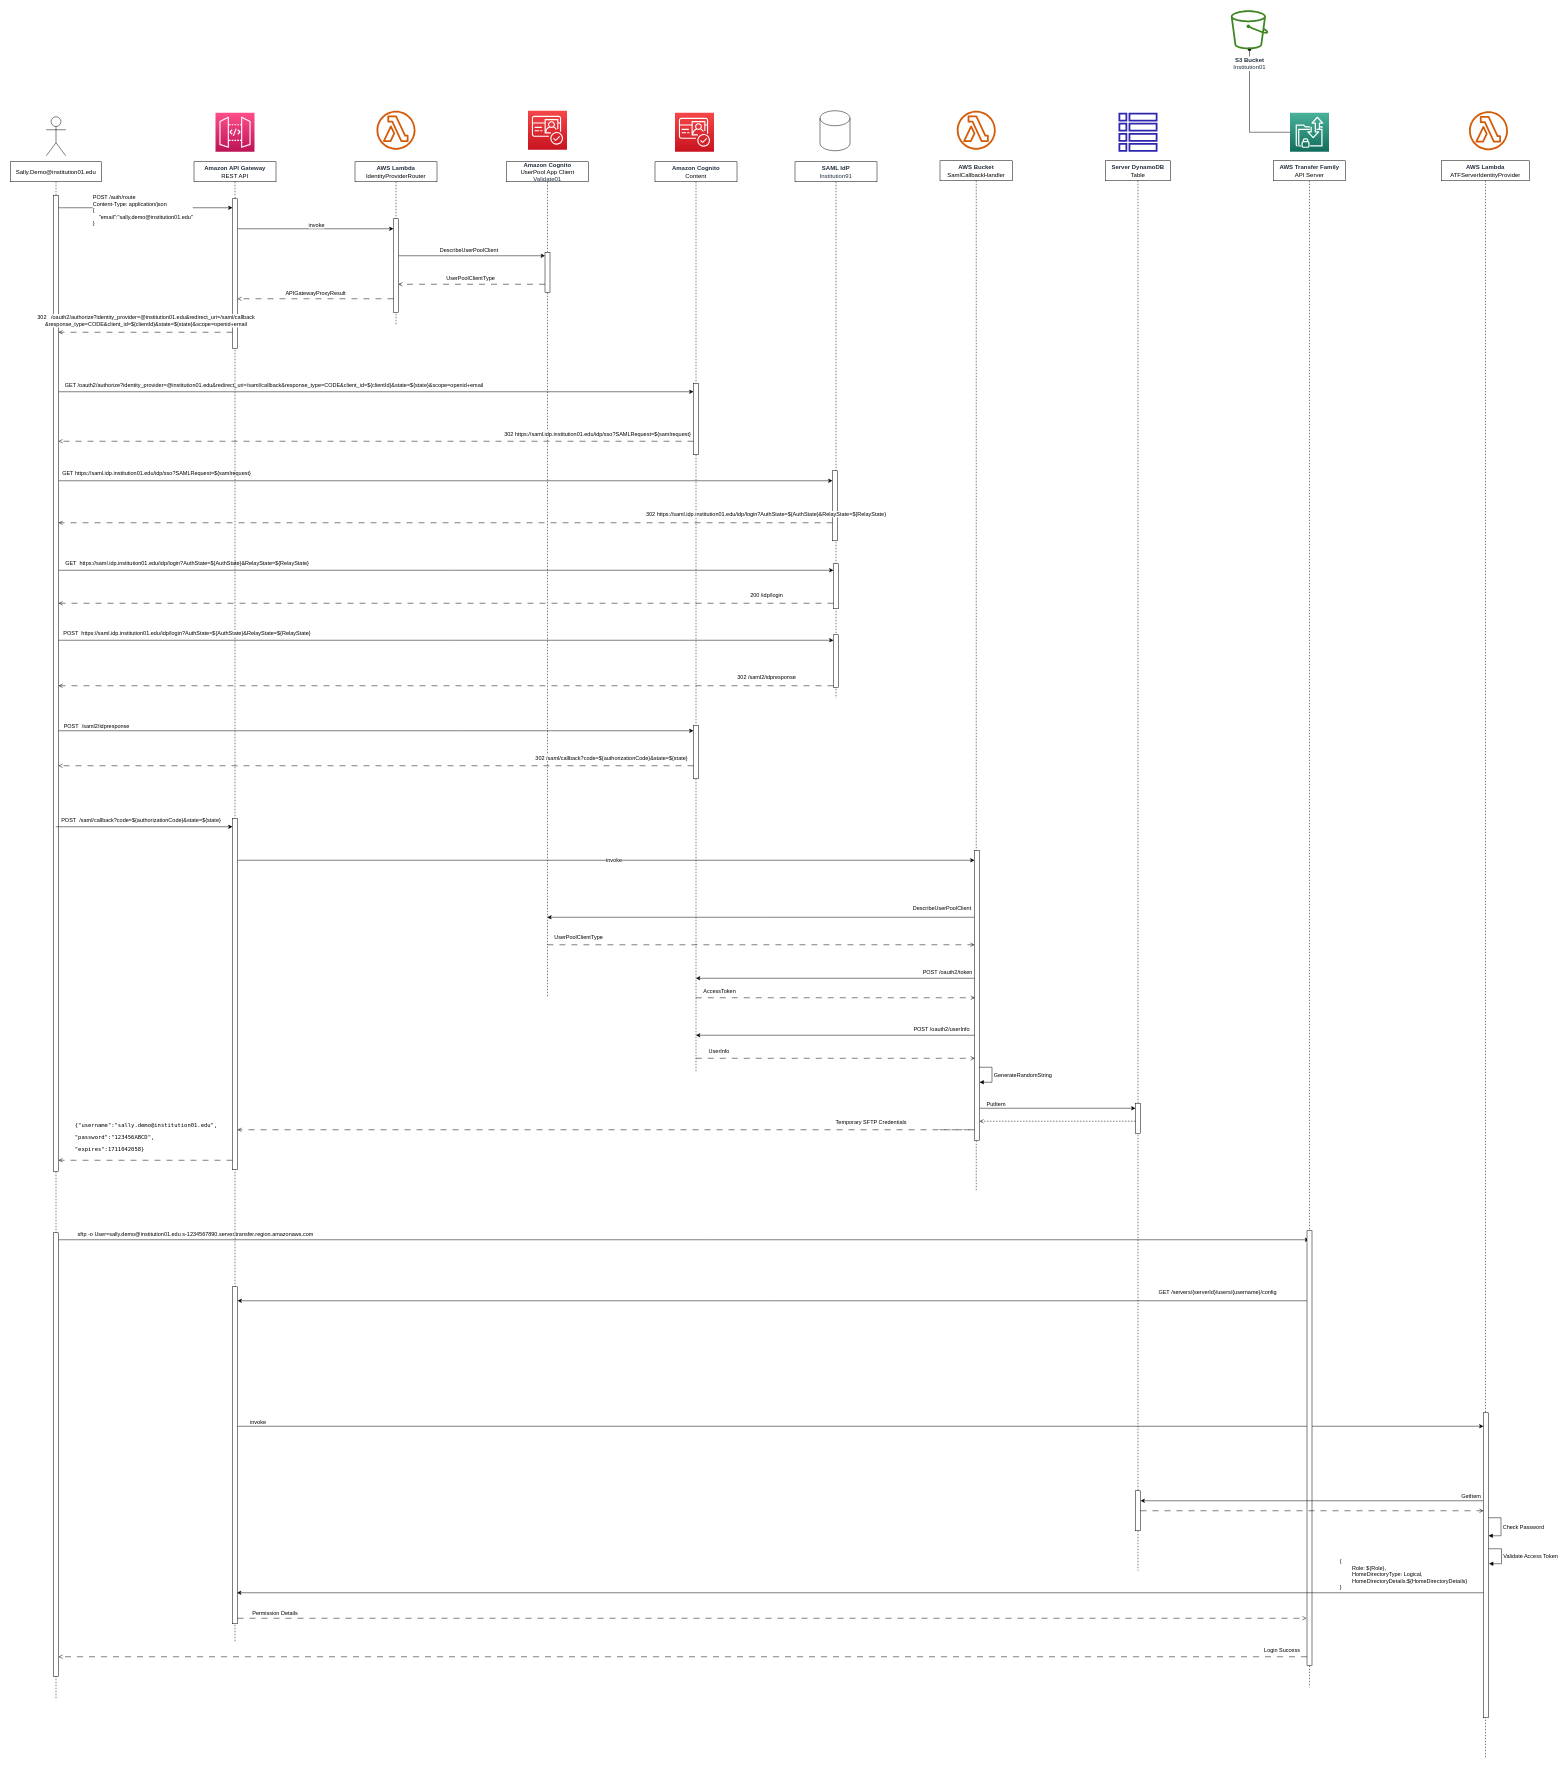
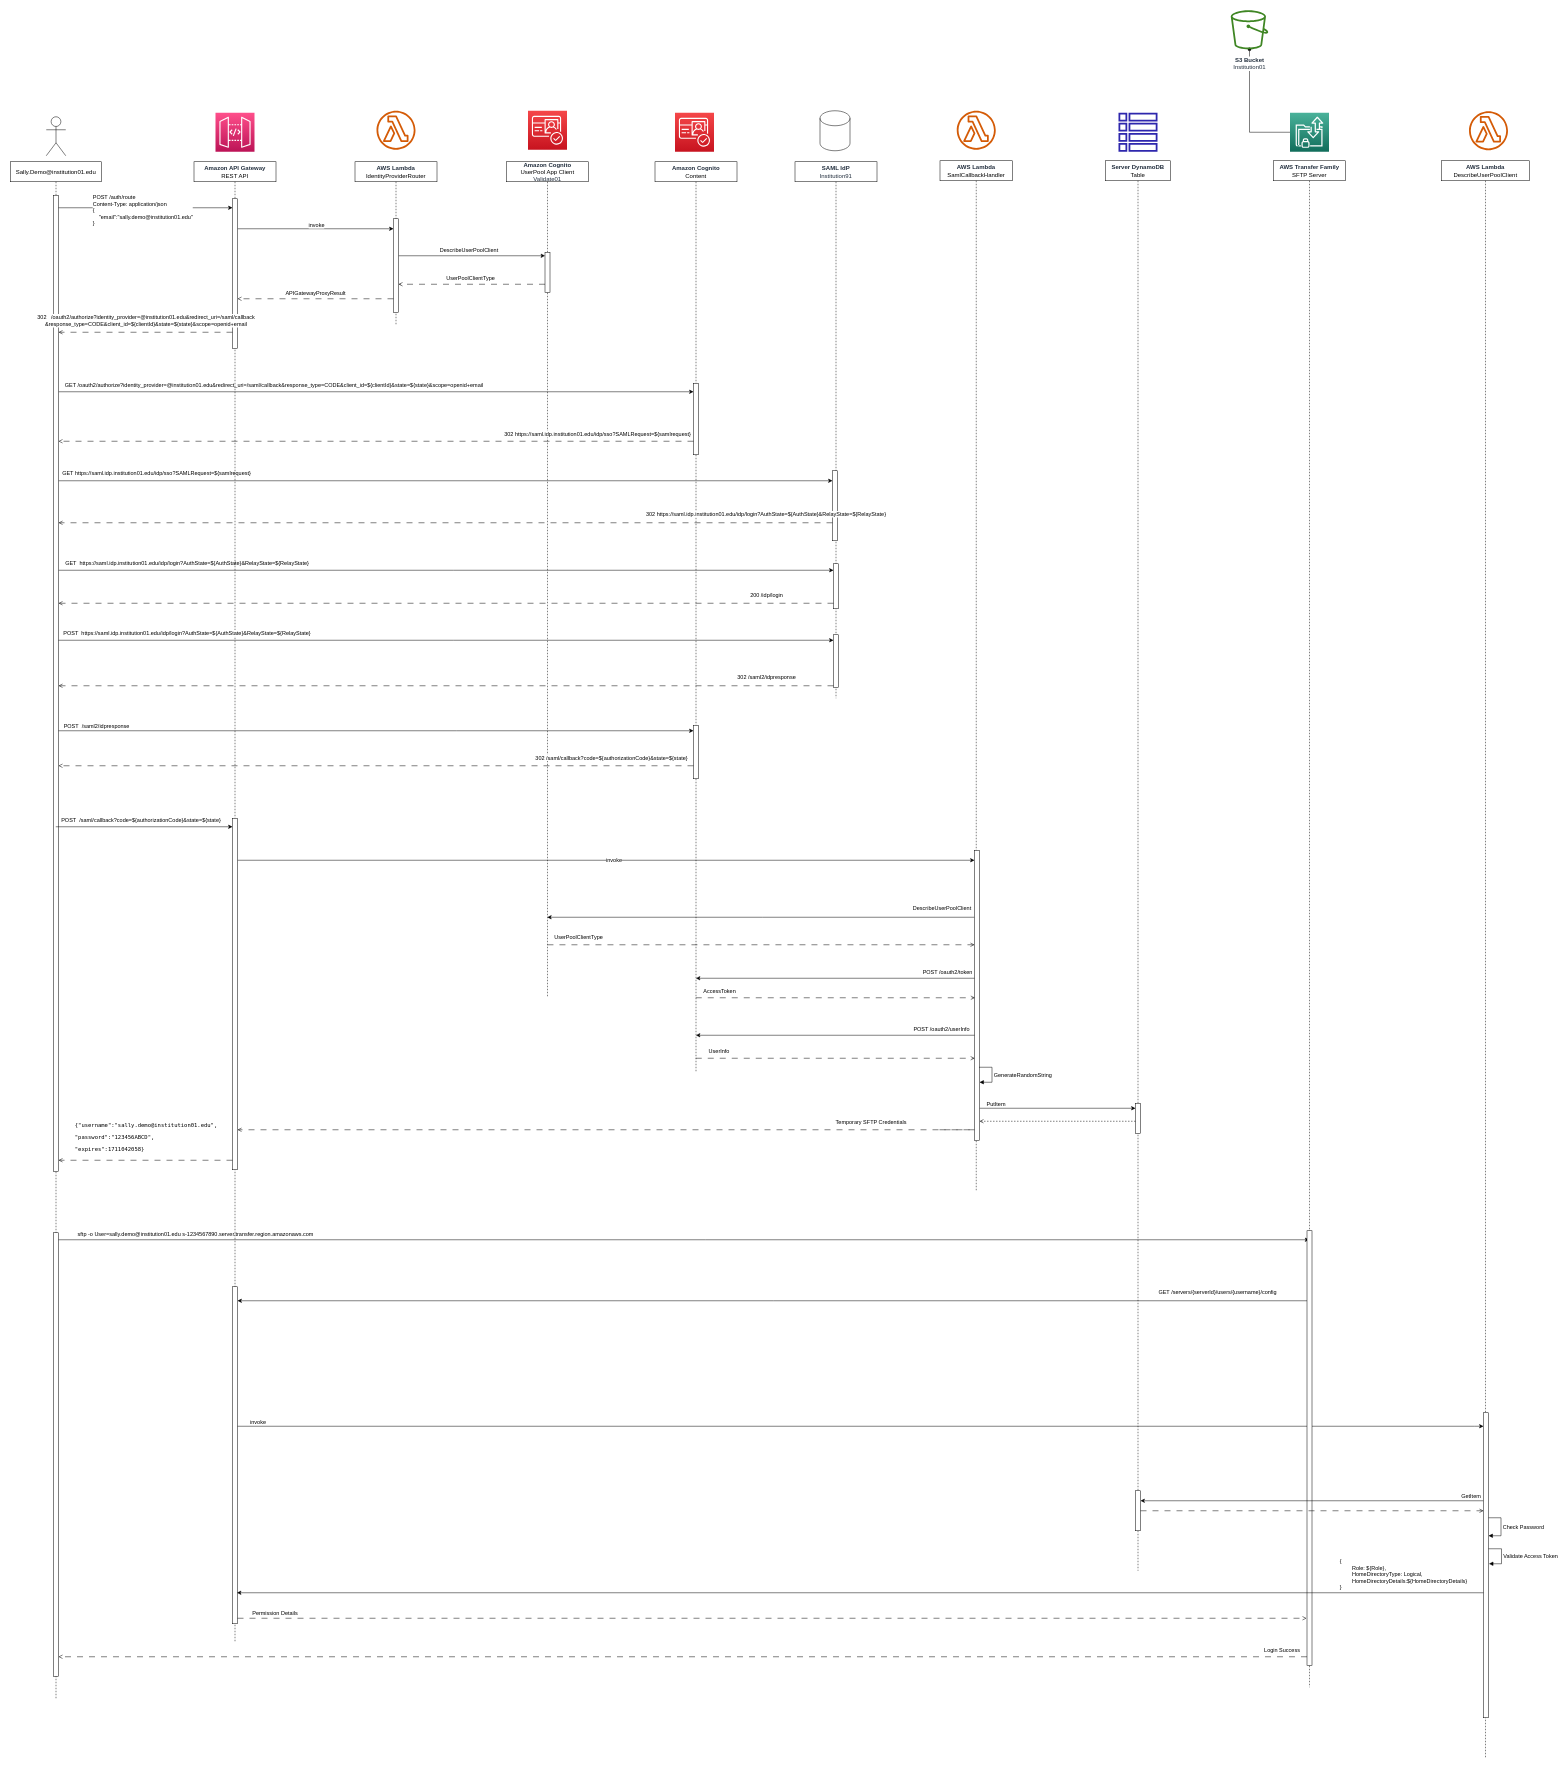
(976, 171) -> (976, 171)
(1309, 171) -> (1309, 171)
(1485, 171) -> (1485, 171)
